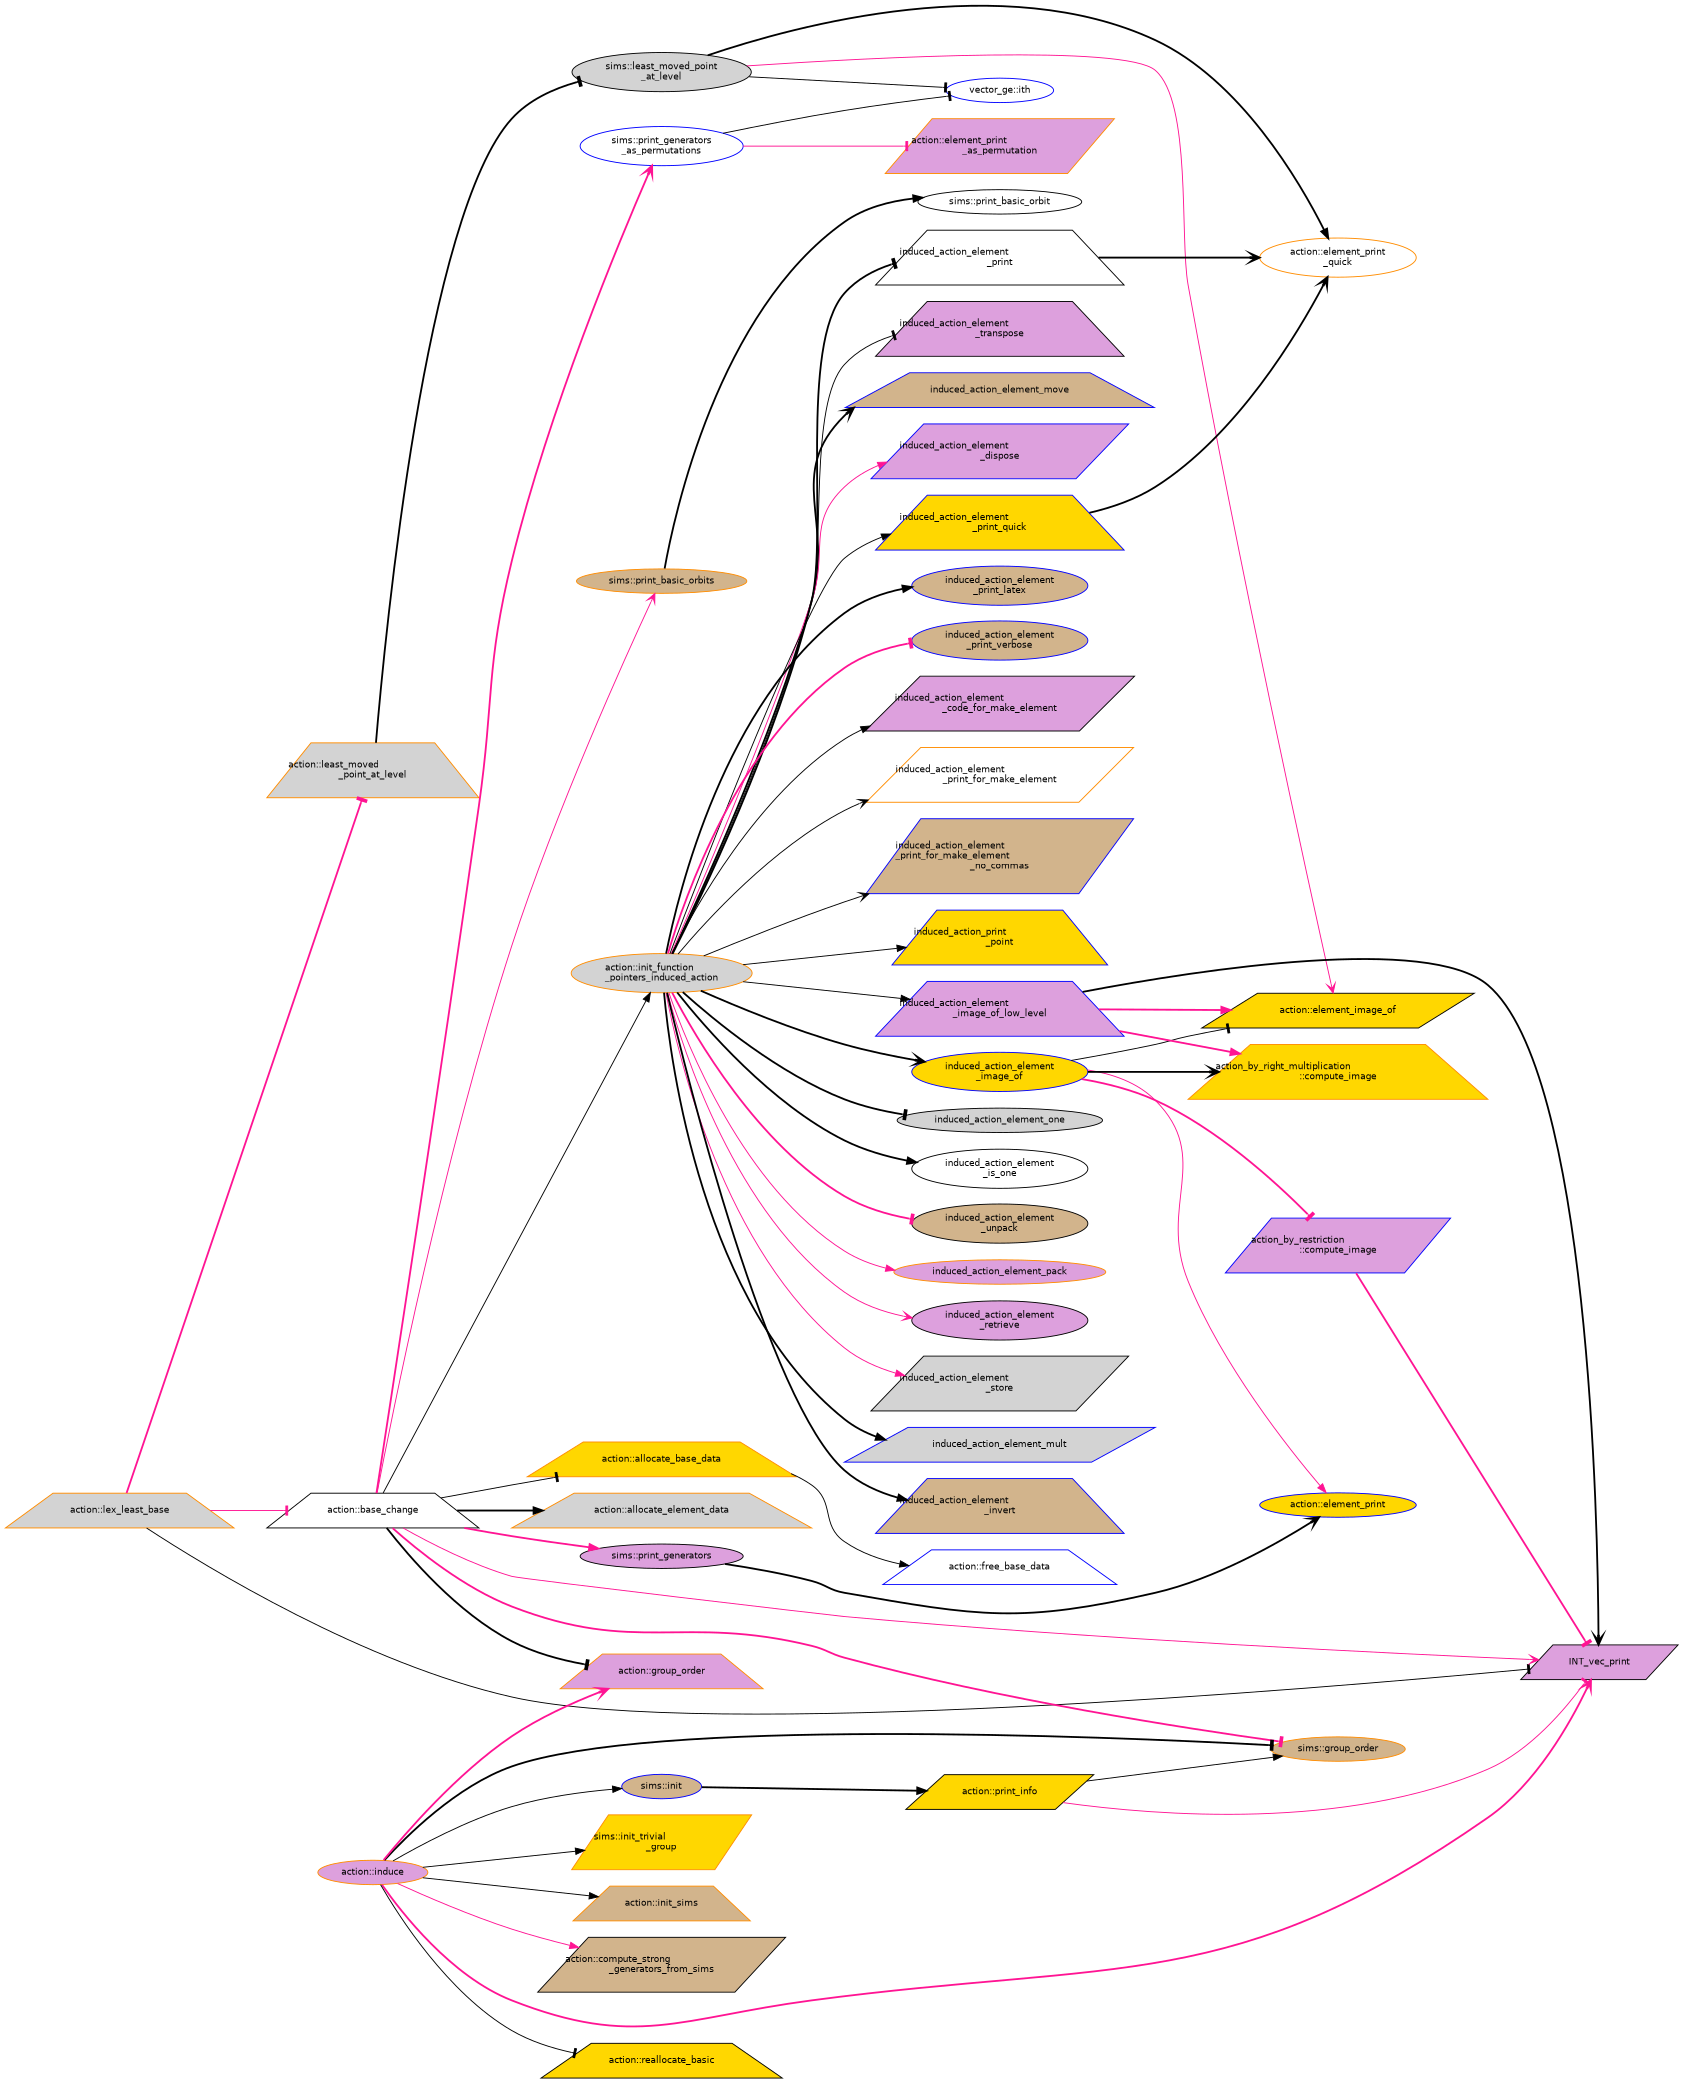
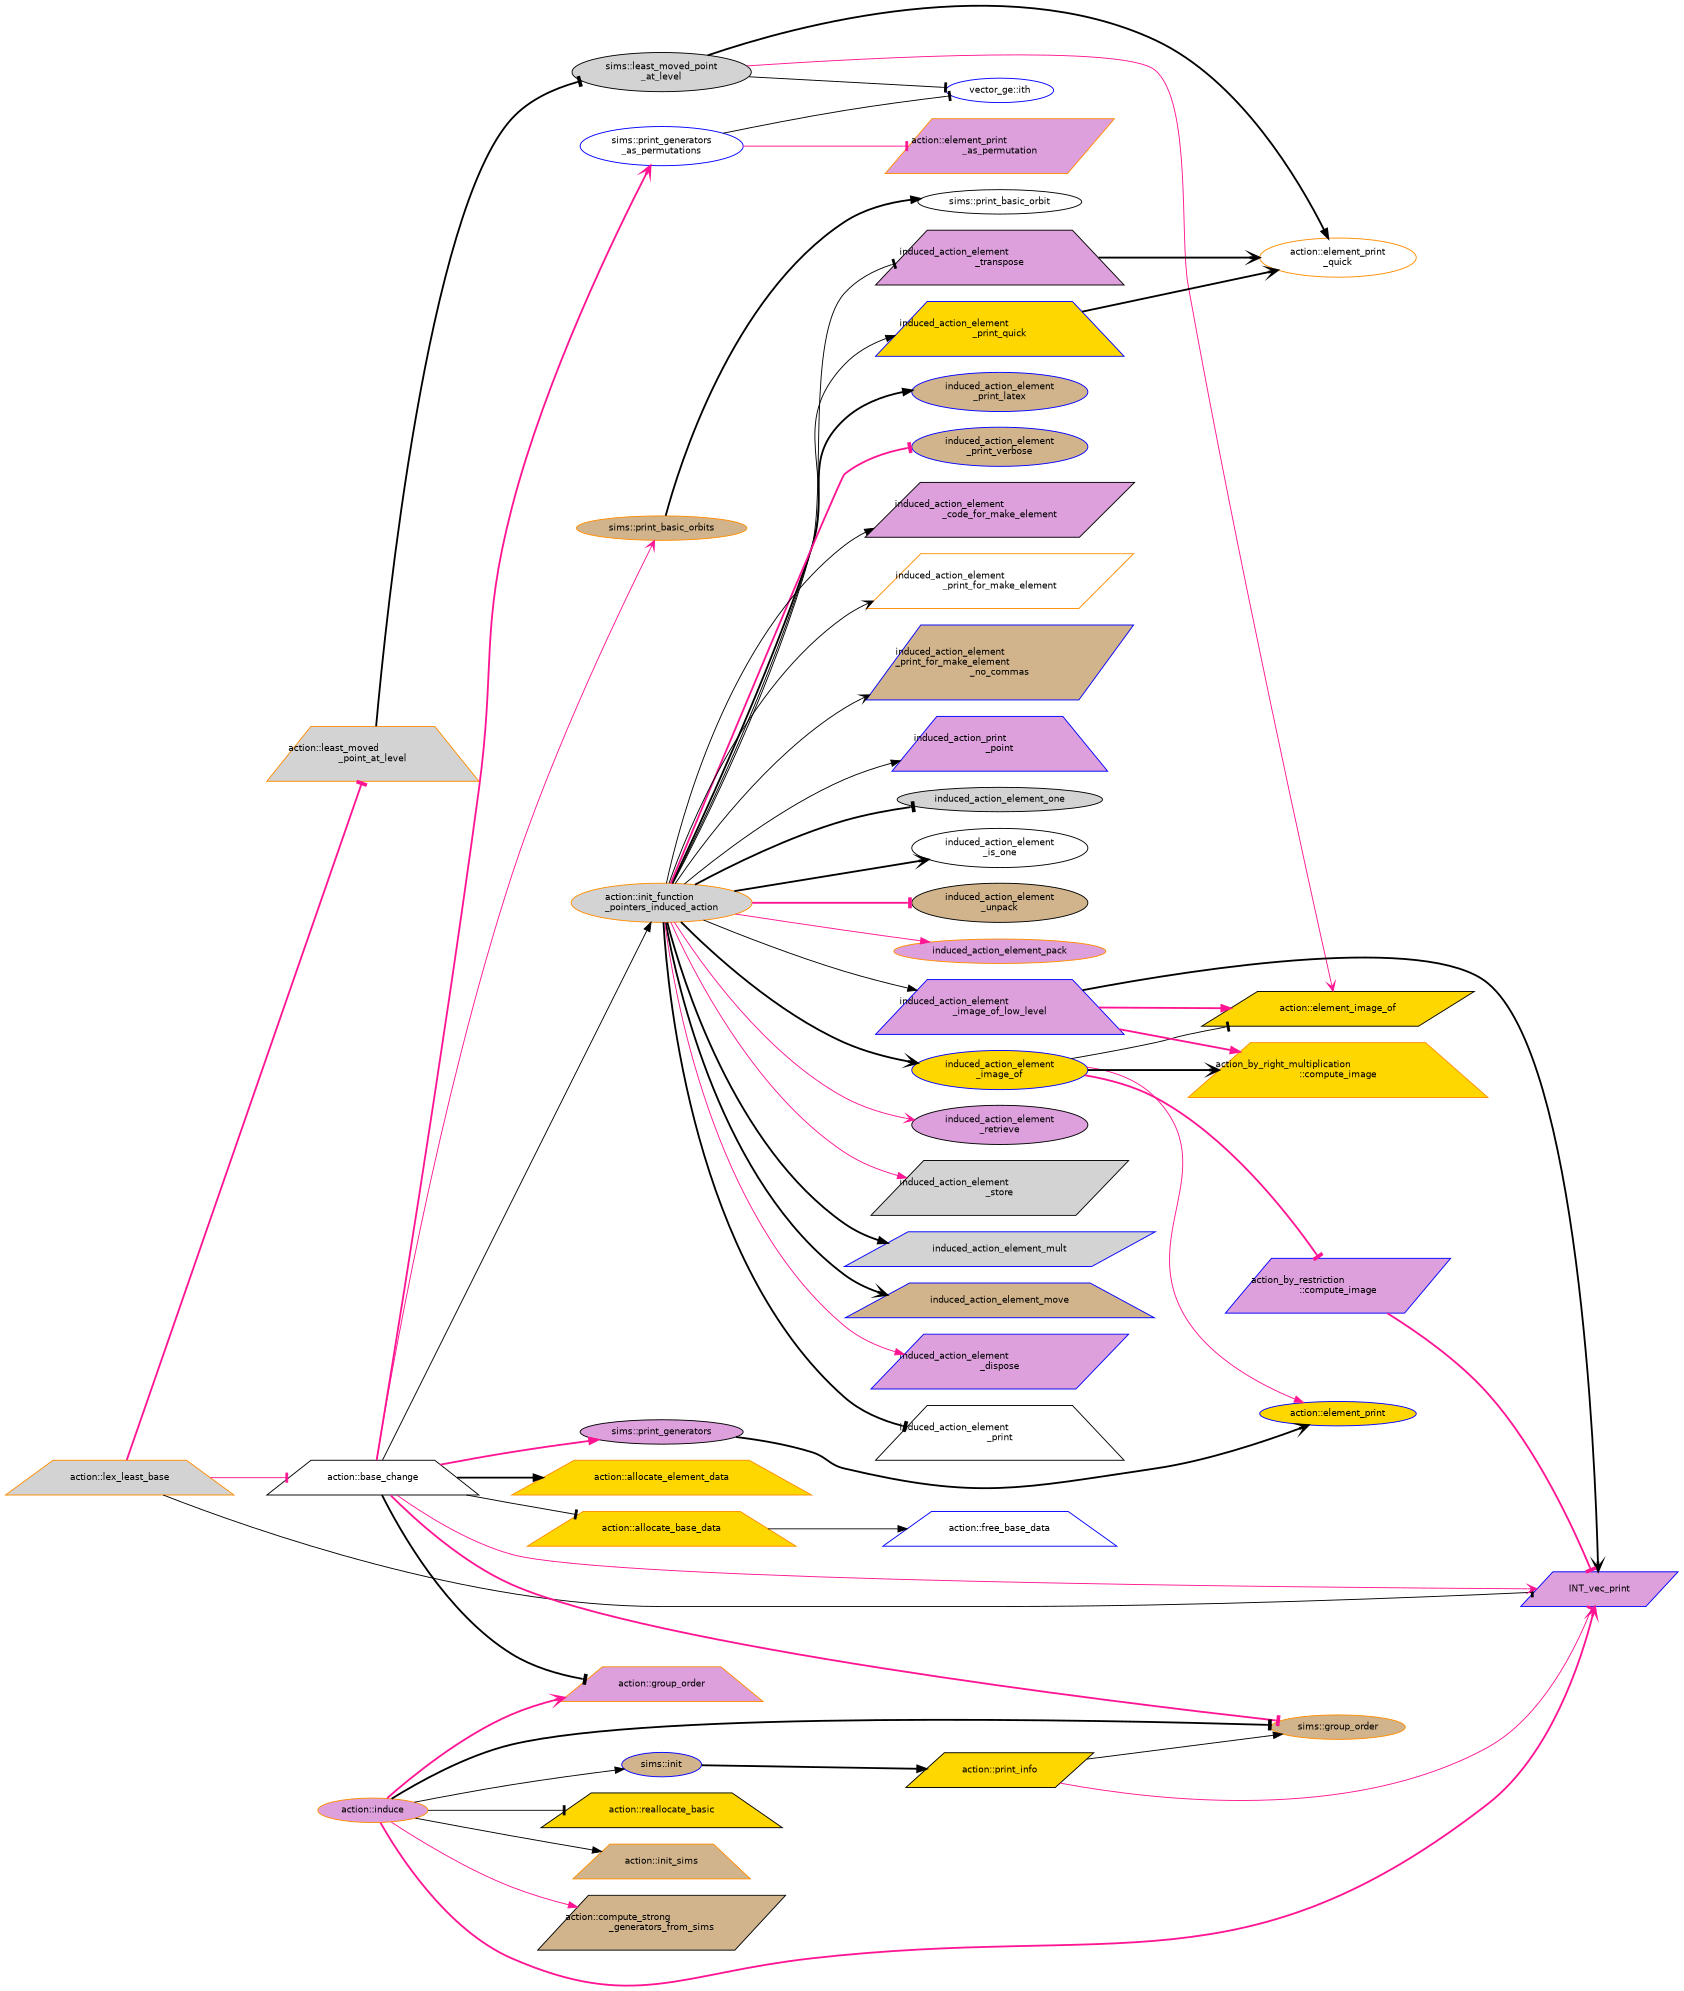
(1175, 258) -> (1175, 258)
(1000, 938) -> (1000, 744)
(779, 1097) -> (827, 876)
(1000, 1506) -> none
(662, 1511) -> (662, 1478)
(1599, 1662) -> (1599, 1589)
(662, 1842) -> none
